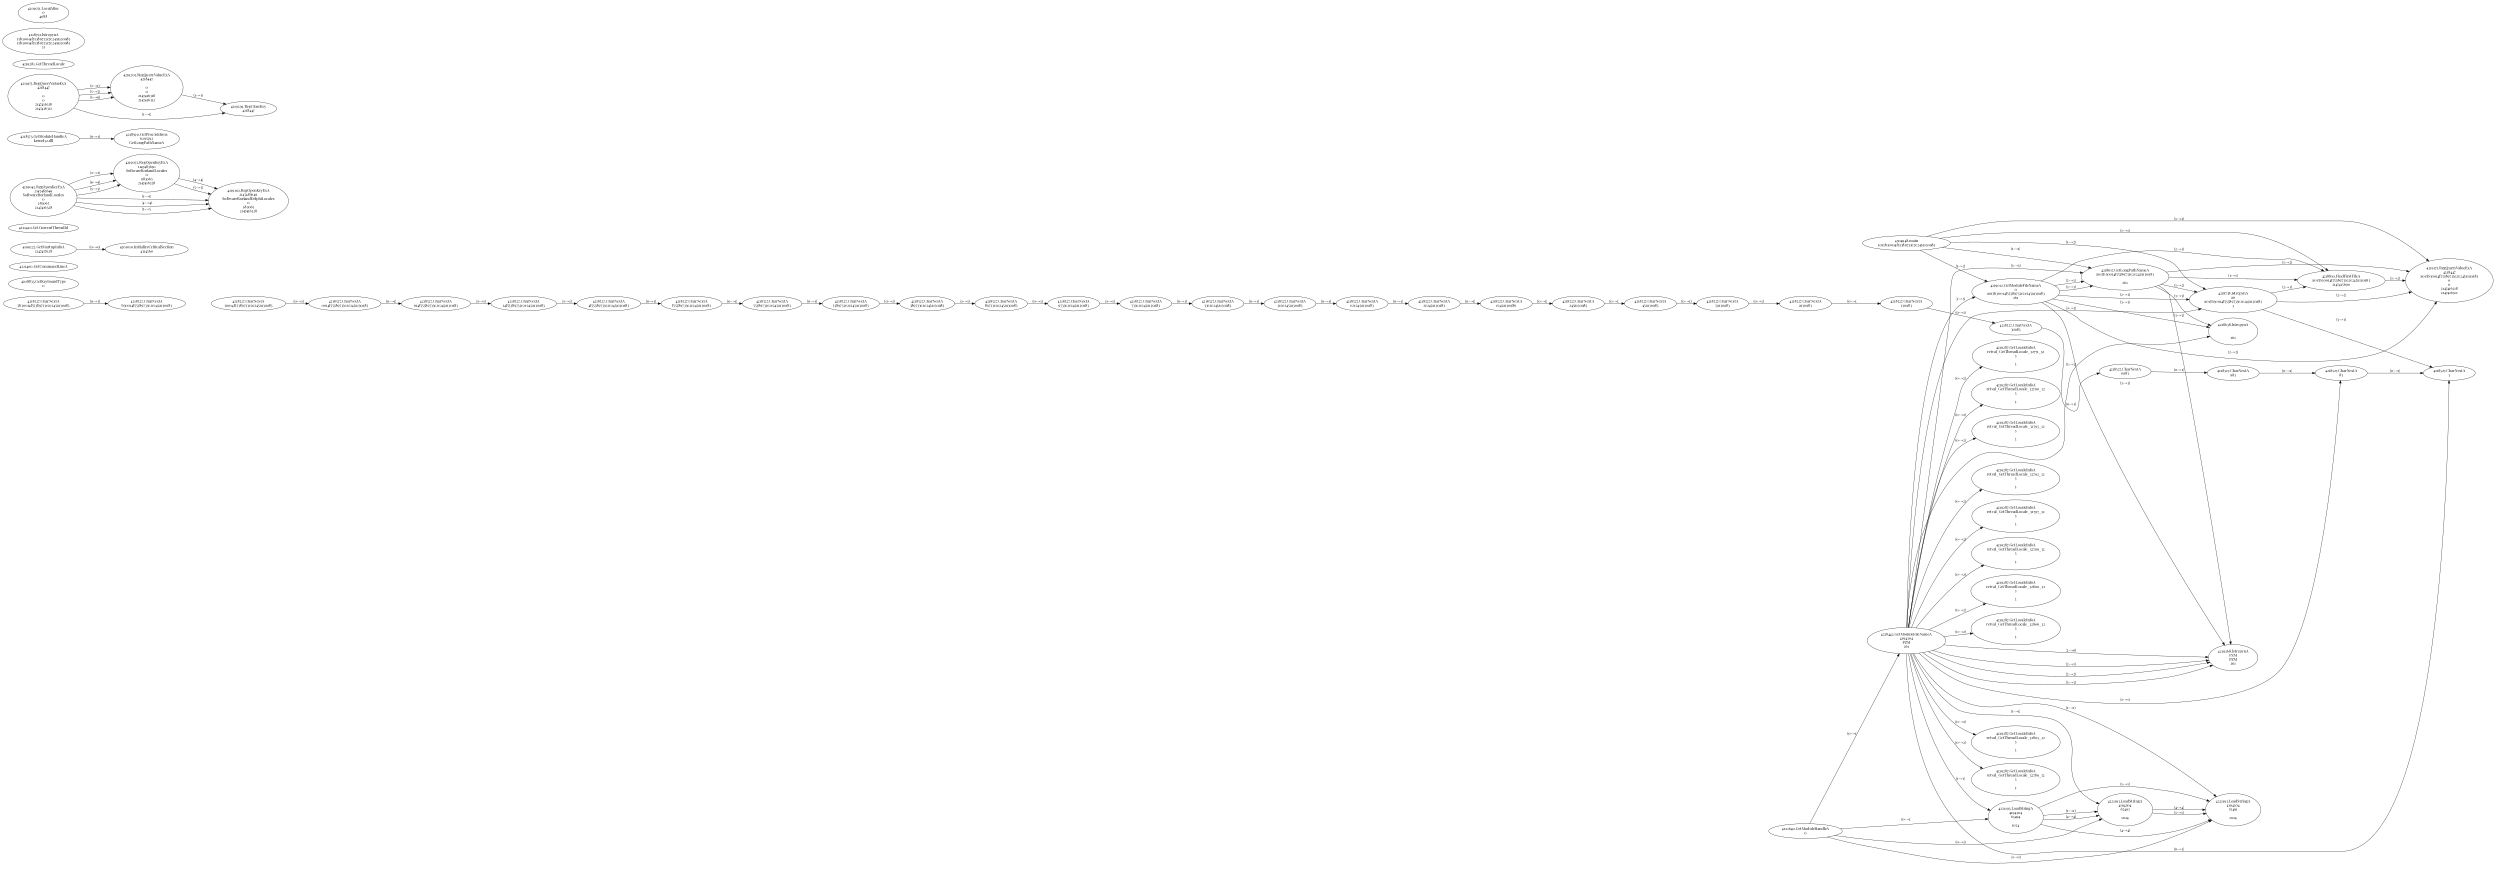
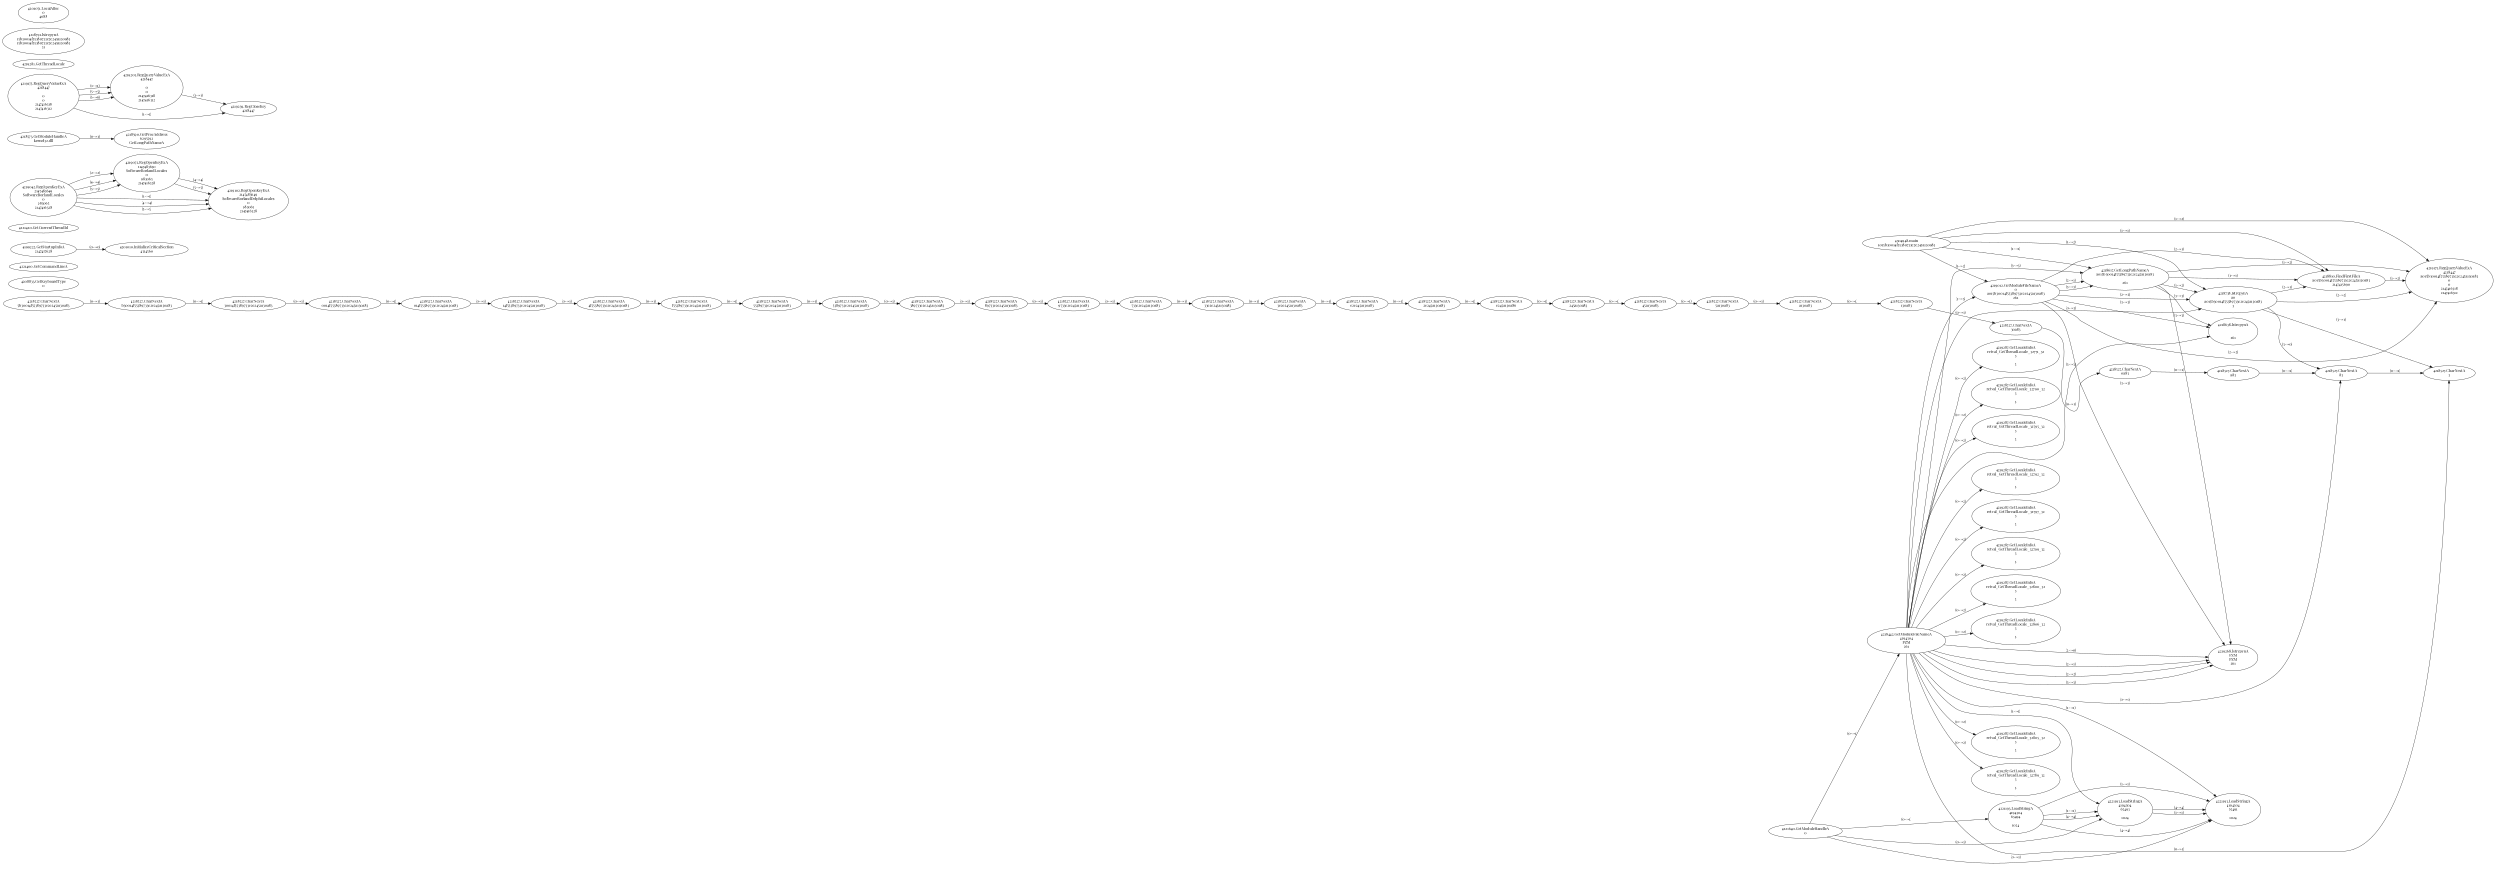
none -> (197, 304)
none -> (2281, 345)
(1933, 740) -> none
